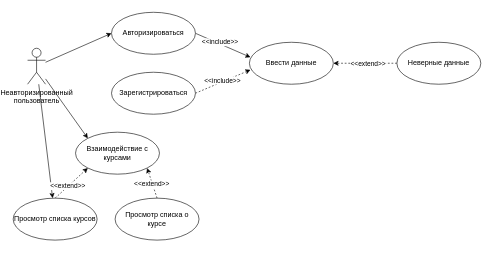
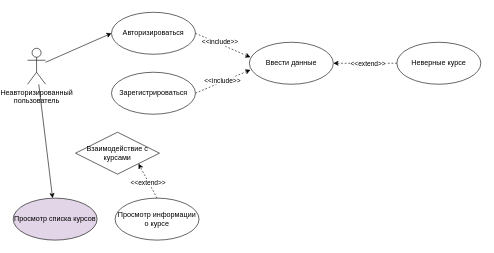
(235, 51) -> (235, 51)
(439, 63) -> (439, 63)
(65, 107) -> none
(117, 153) -> (117, 153)
(68, 186) -> none
(55, 219) -> (55, 219)
(157, 219) -> (157, 219)
